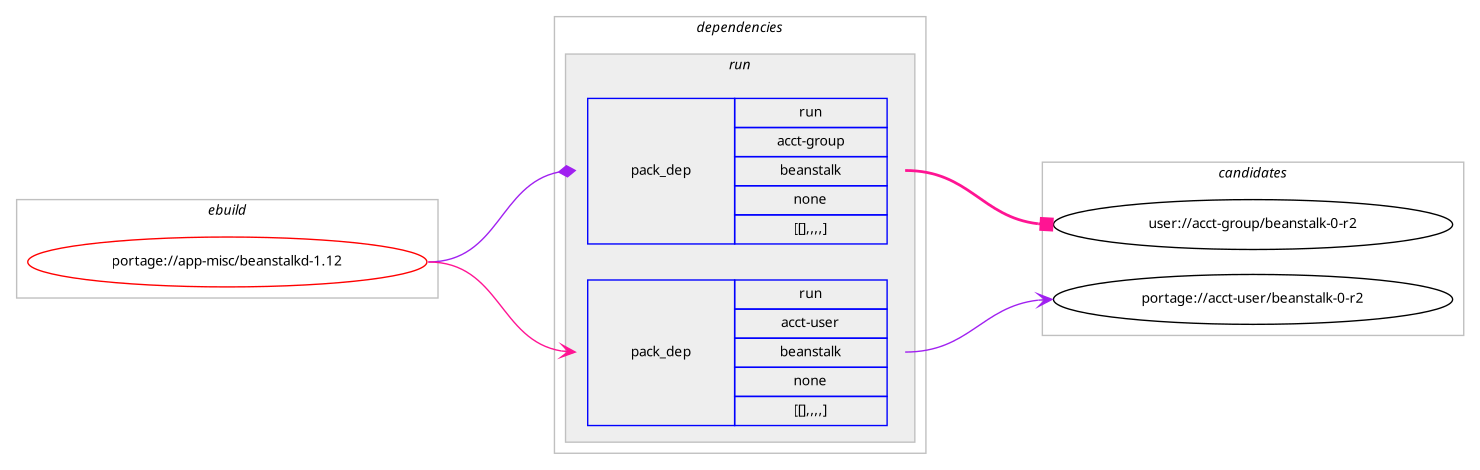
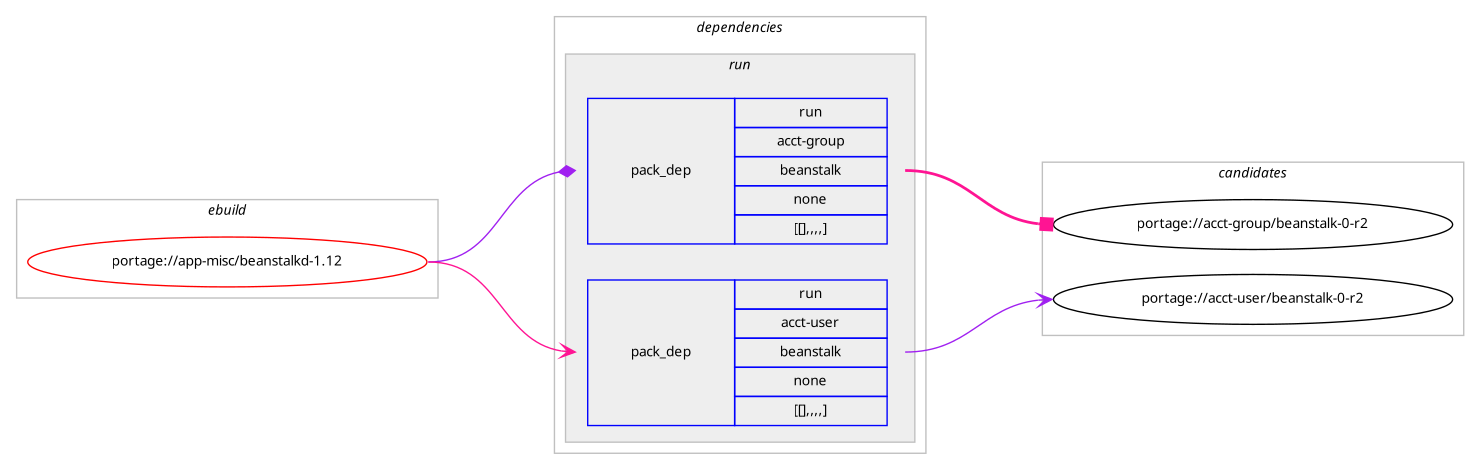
(1253, 225) -> (1253, 225)
